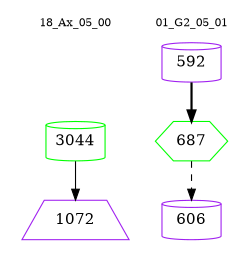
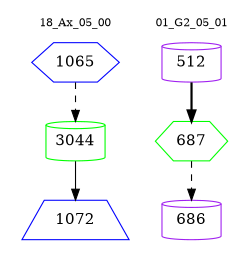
none -> (76, 62)
(192, 62) -> (192, 62)
(76, 220) -> (76, 220)
(192, 220) -> (192, 220)
